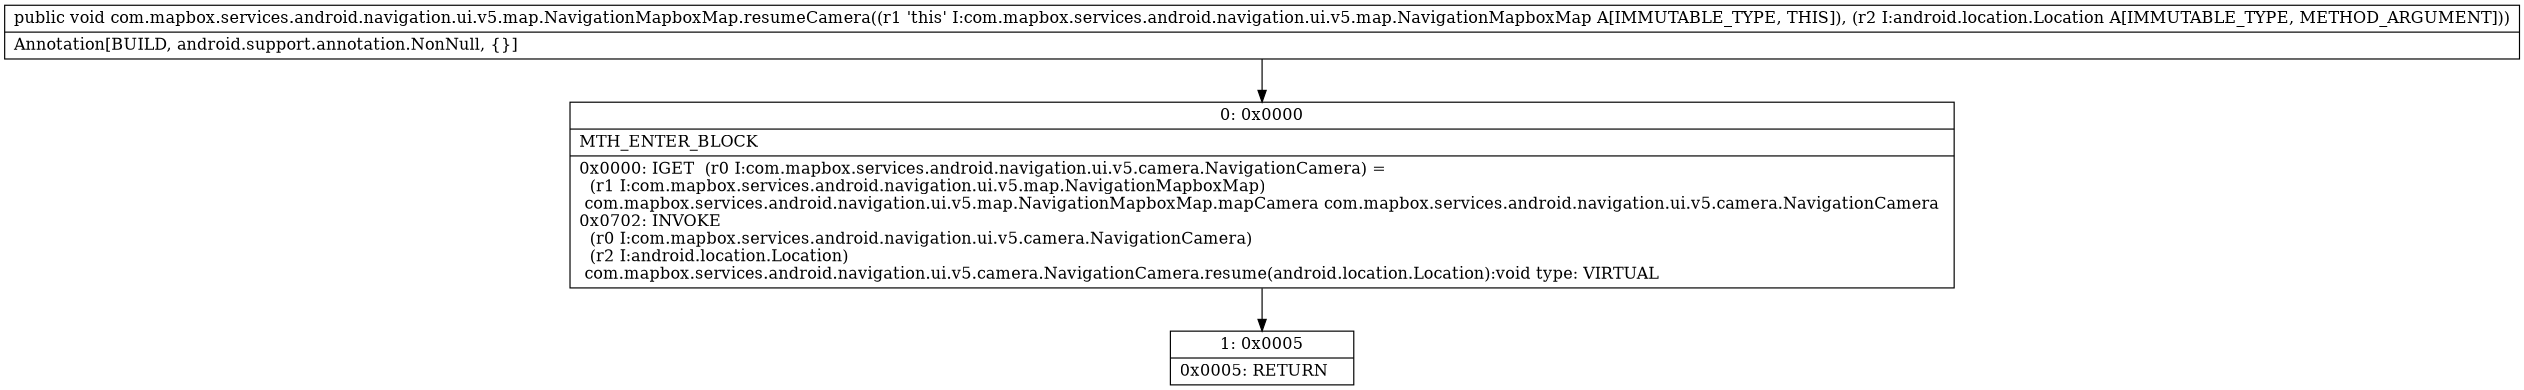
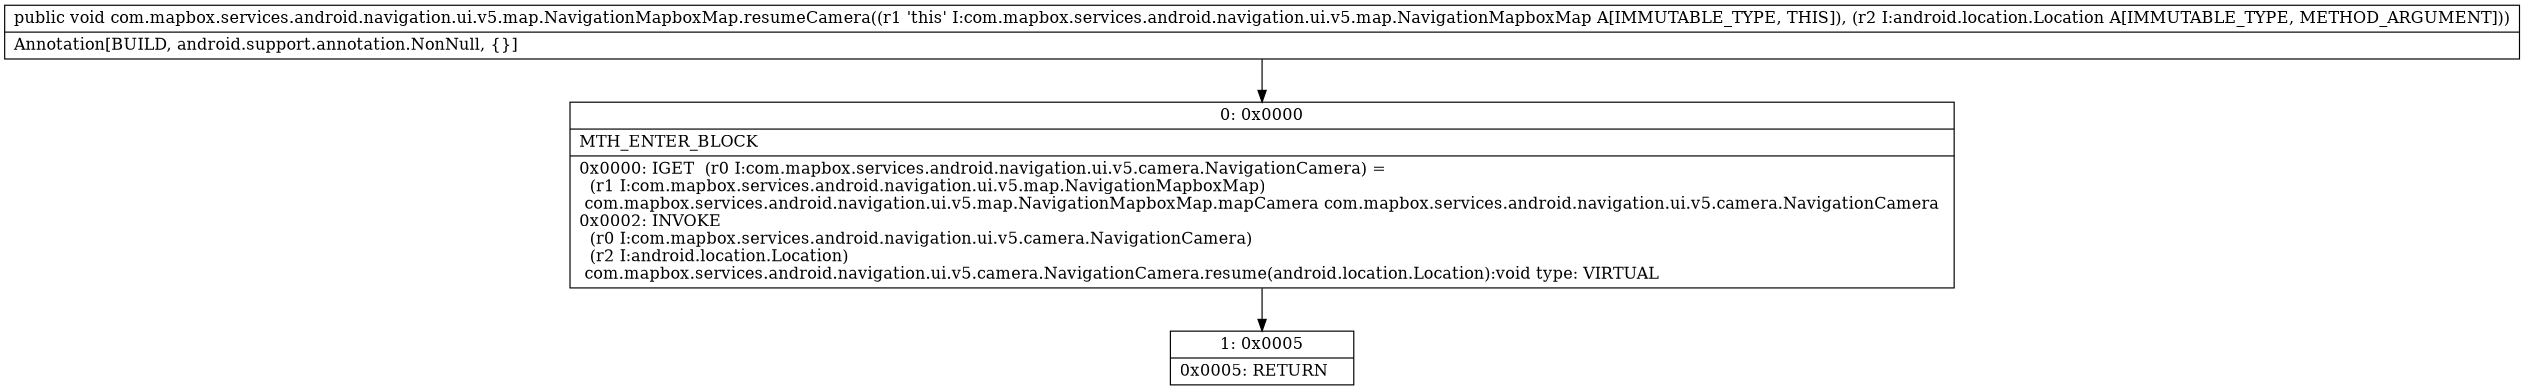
(656, 221) -> (656, 221)
